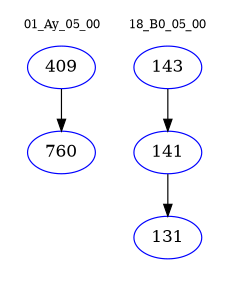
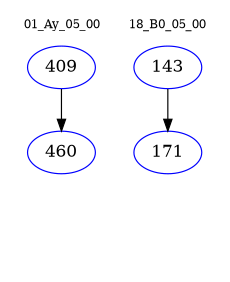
(61, 152) -> (61, 152)
(168, 152) -> (168, 152)
(168, 238) -> none
